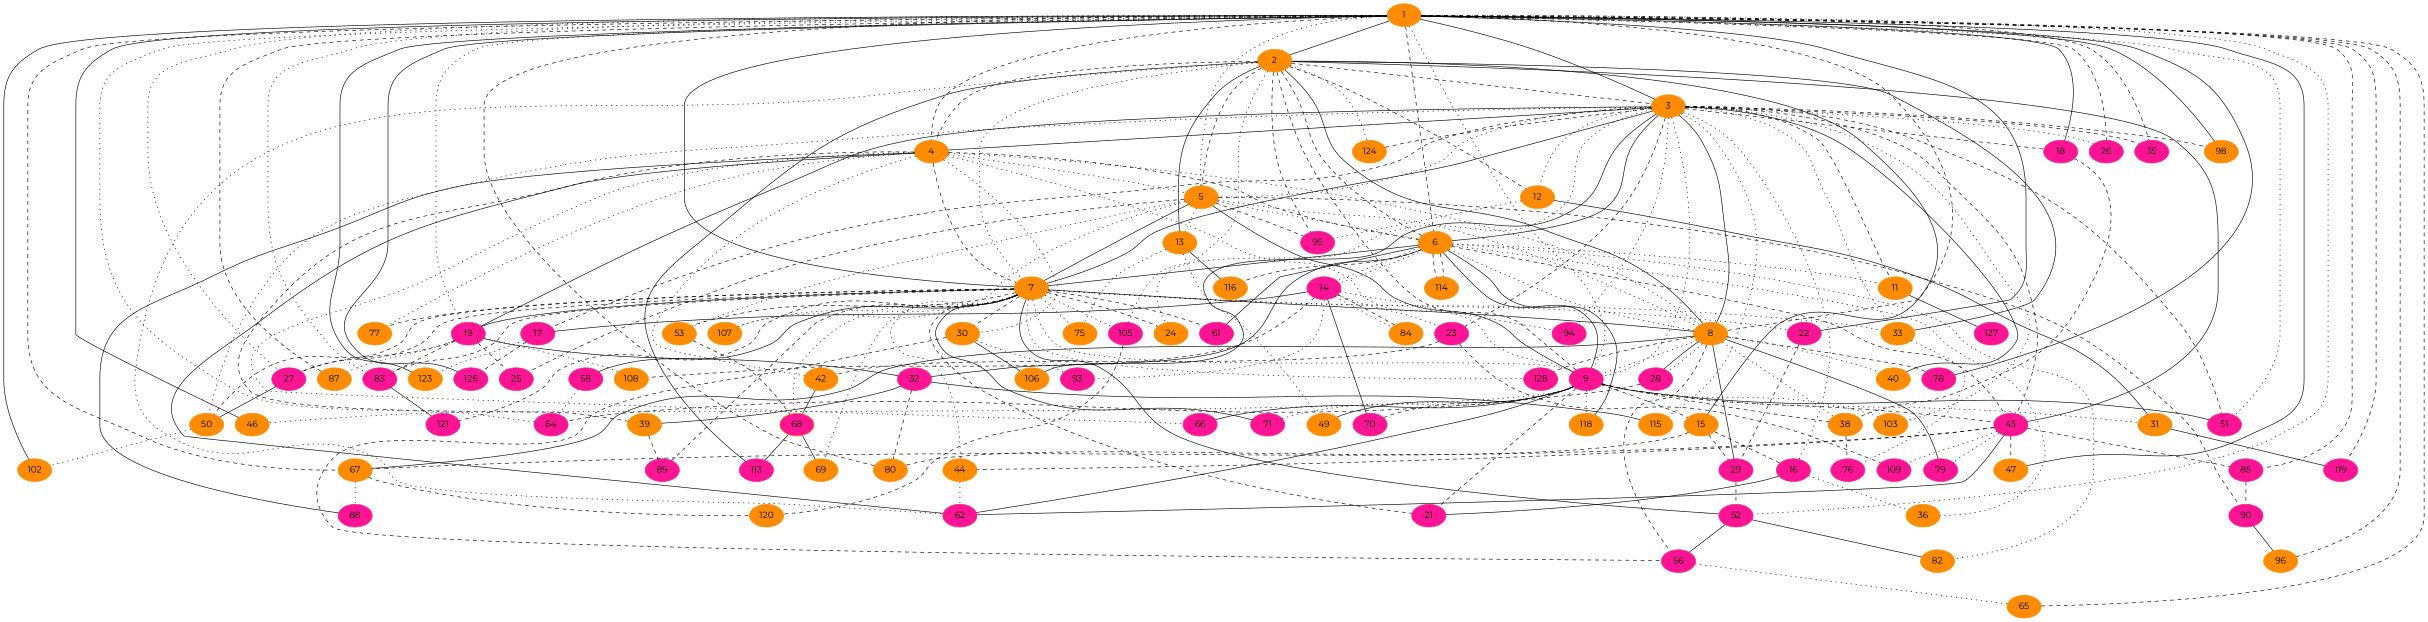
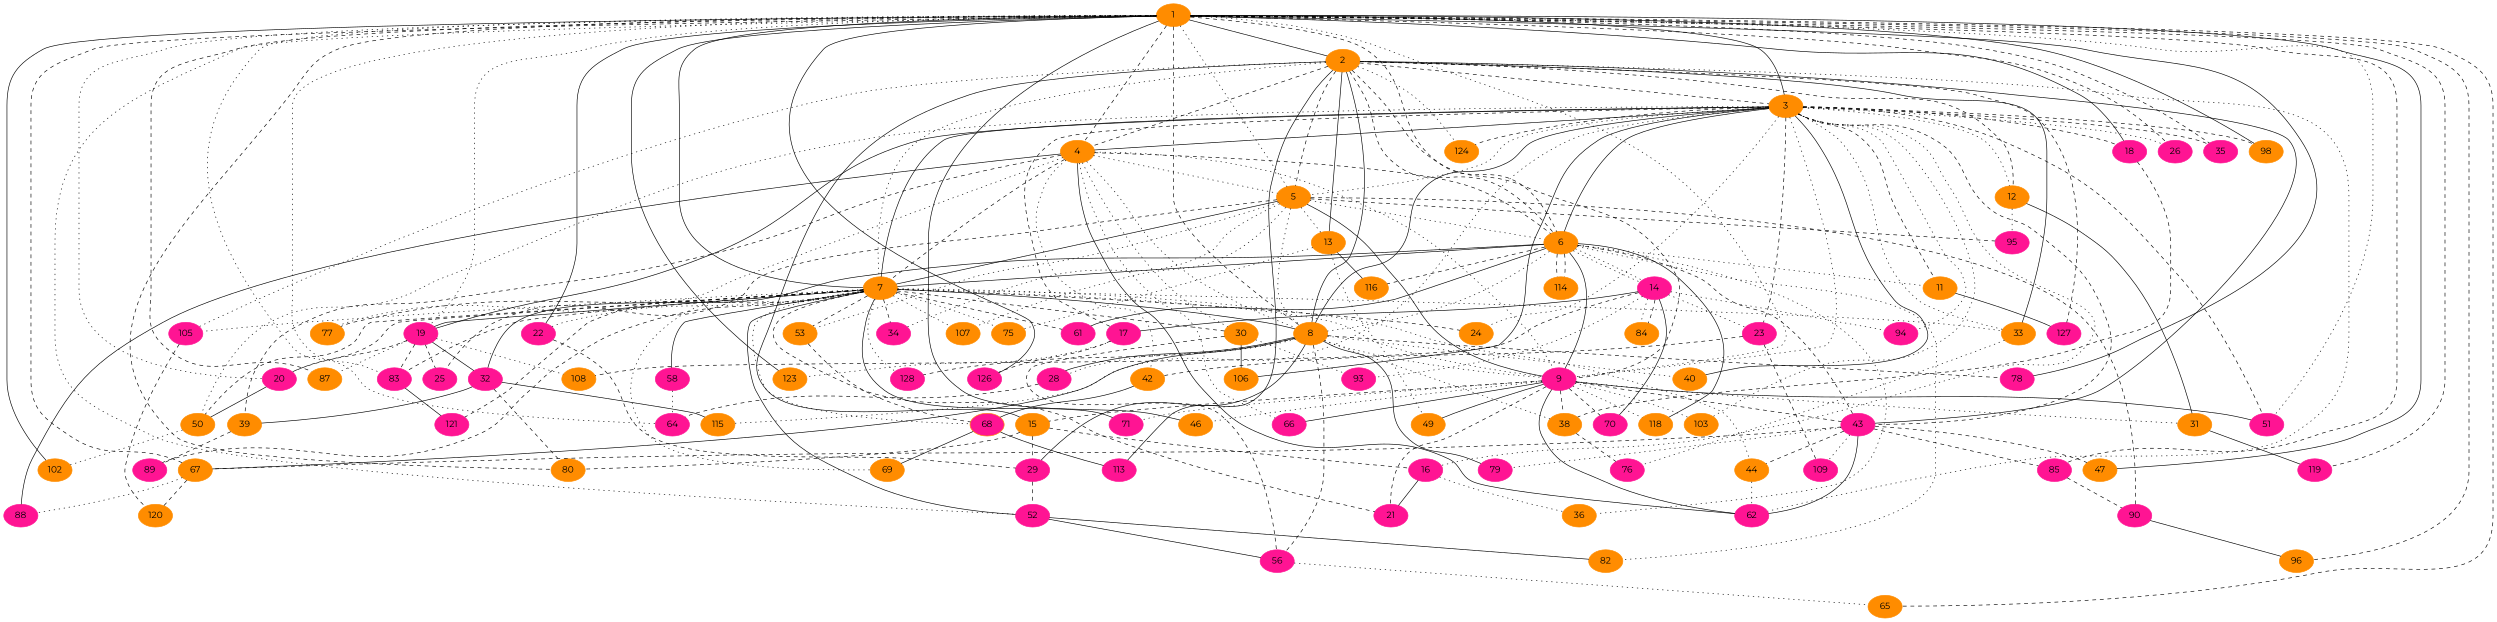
(1276, 156) -> (1809, 79)
none -> (894, 334)
(289, 379) -> (279, 379)
